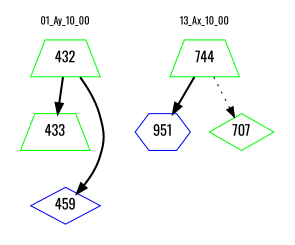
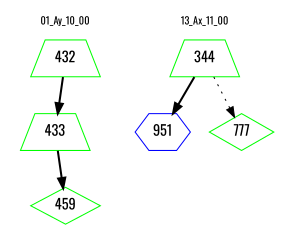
(205, 22) -> (205, 22)
(205, 58) -> (205, 58)
(103, 131) -> (60, 164)
(242, 132) -> (242, 132)
(66, 206) -> (66, 206)
